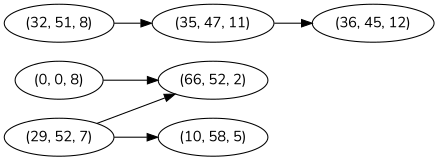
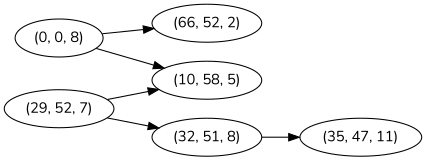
(373, 23) -> none
none -> (125, 57)
(131, 111) -> (128, 122)
